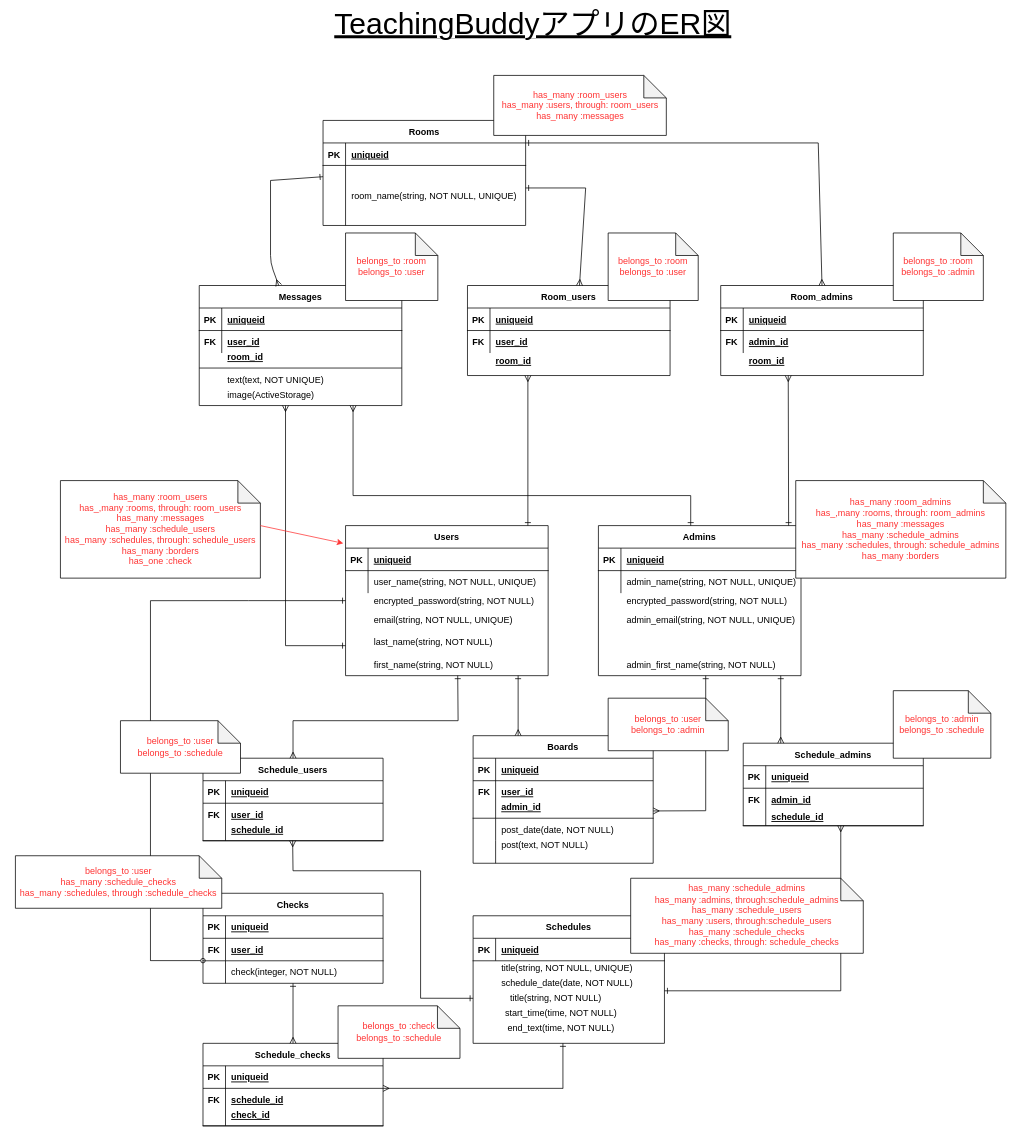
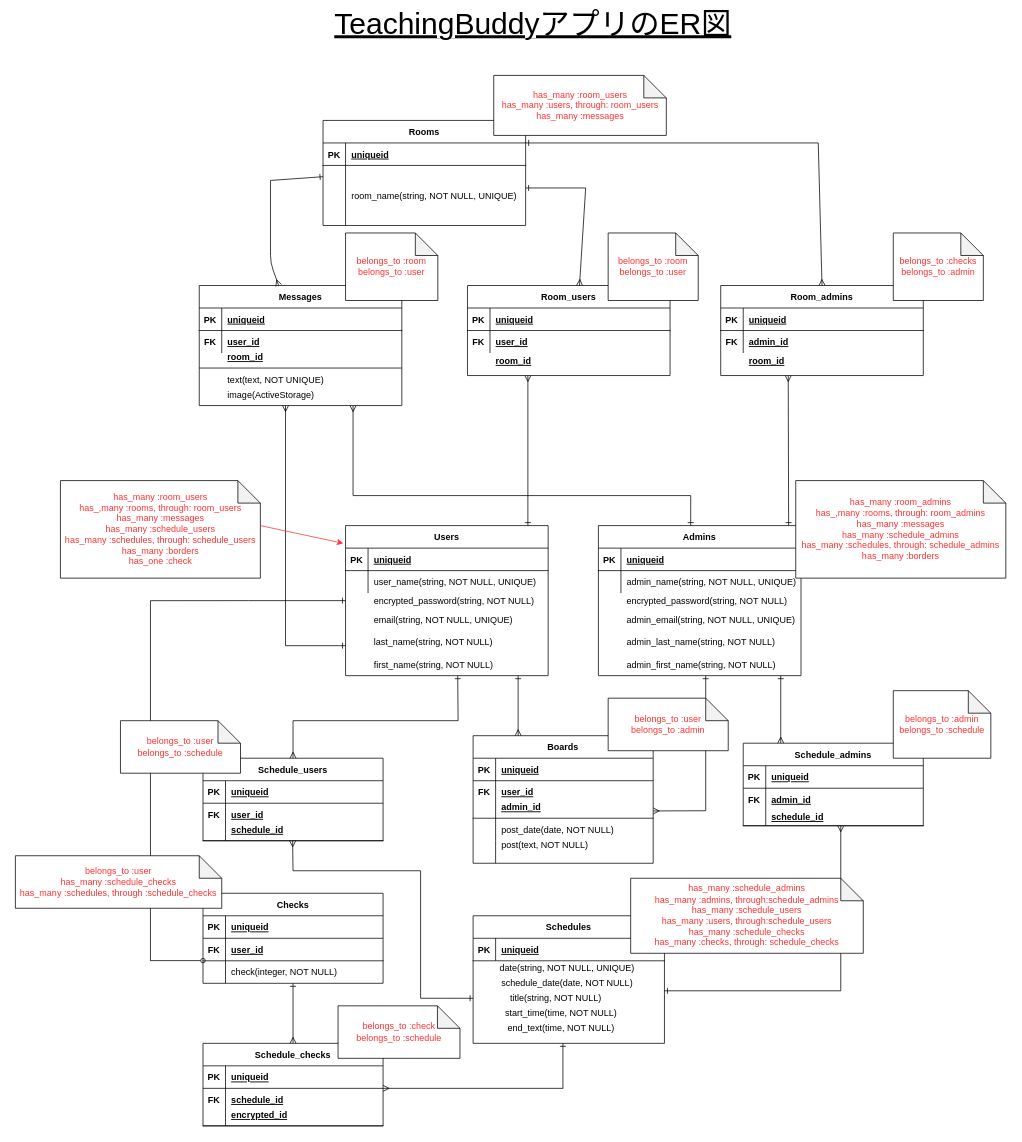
(938, 267) -> (938, 267)
none -> (711, 642)
(567, 968) -> (567, 968)
(250, 1115) -> (260, 1115)
